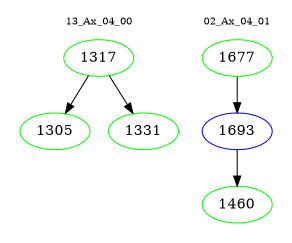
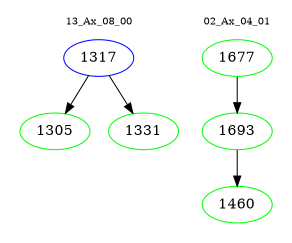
(99, 22) -> (99, 22)
(99, 58) -> (99, 58)
(237, 131) -> (237, 131)
